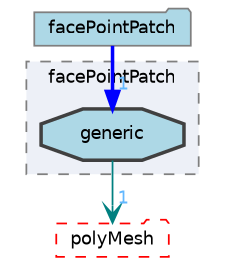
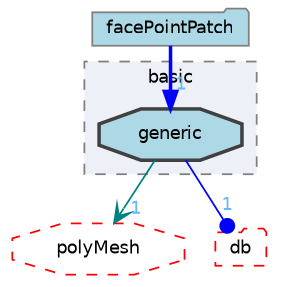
(113, 78) -> (171, 78)
(113, 240) -> (98, 249)
none -> (241, 249)
